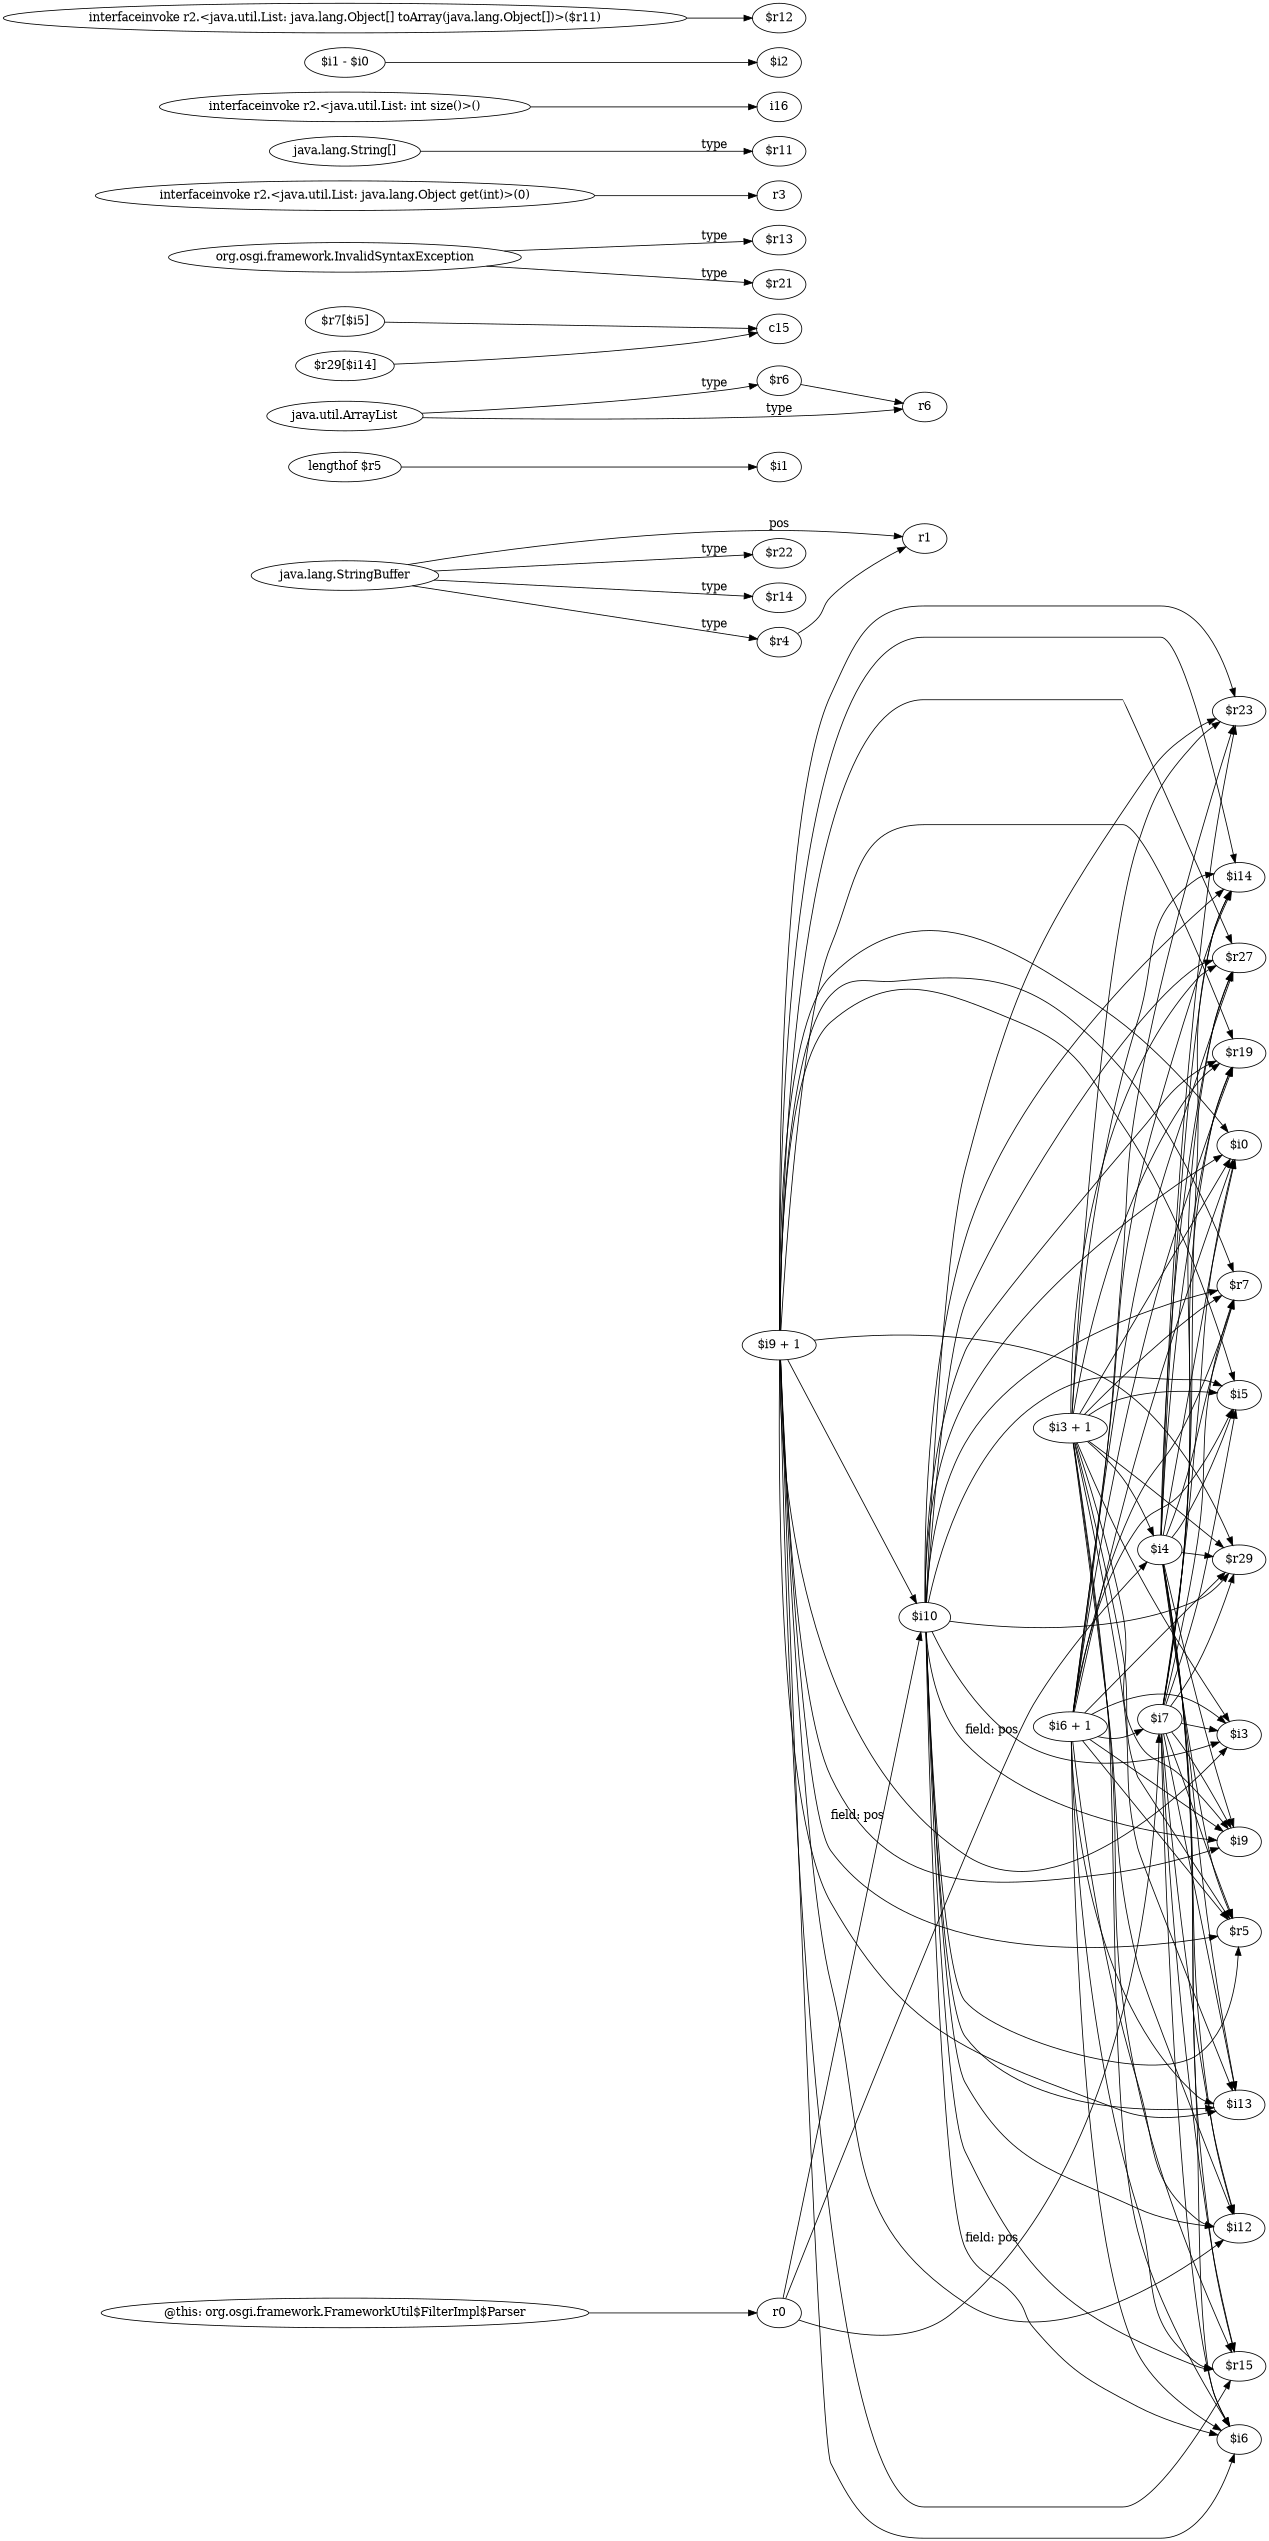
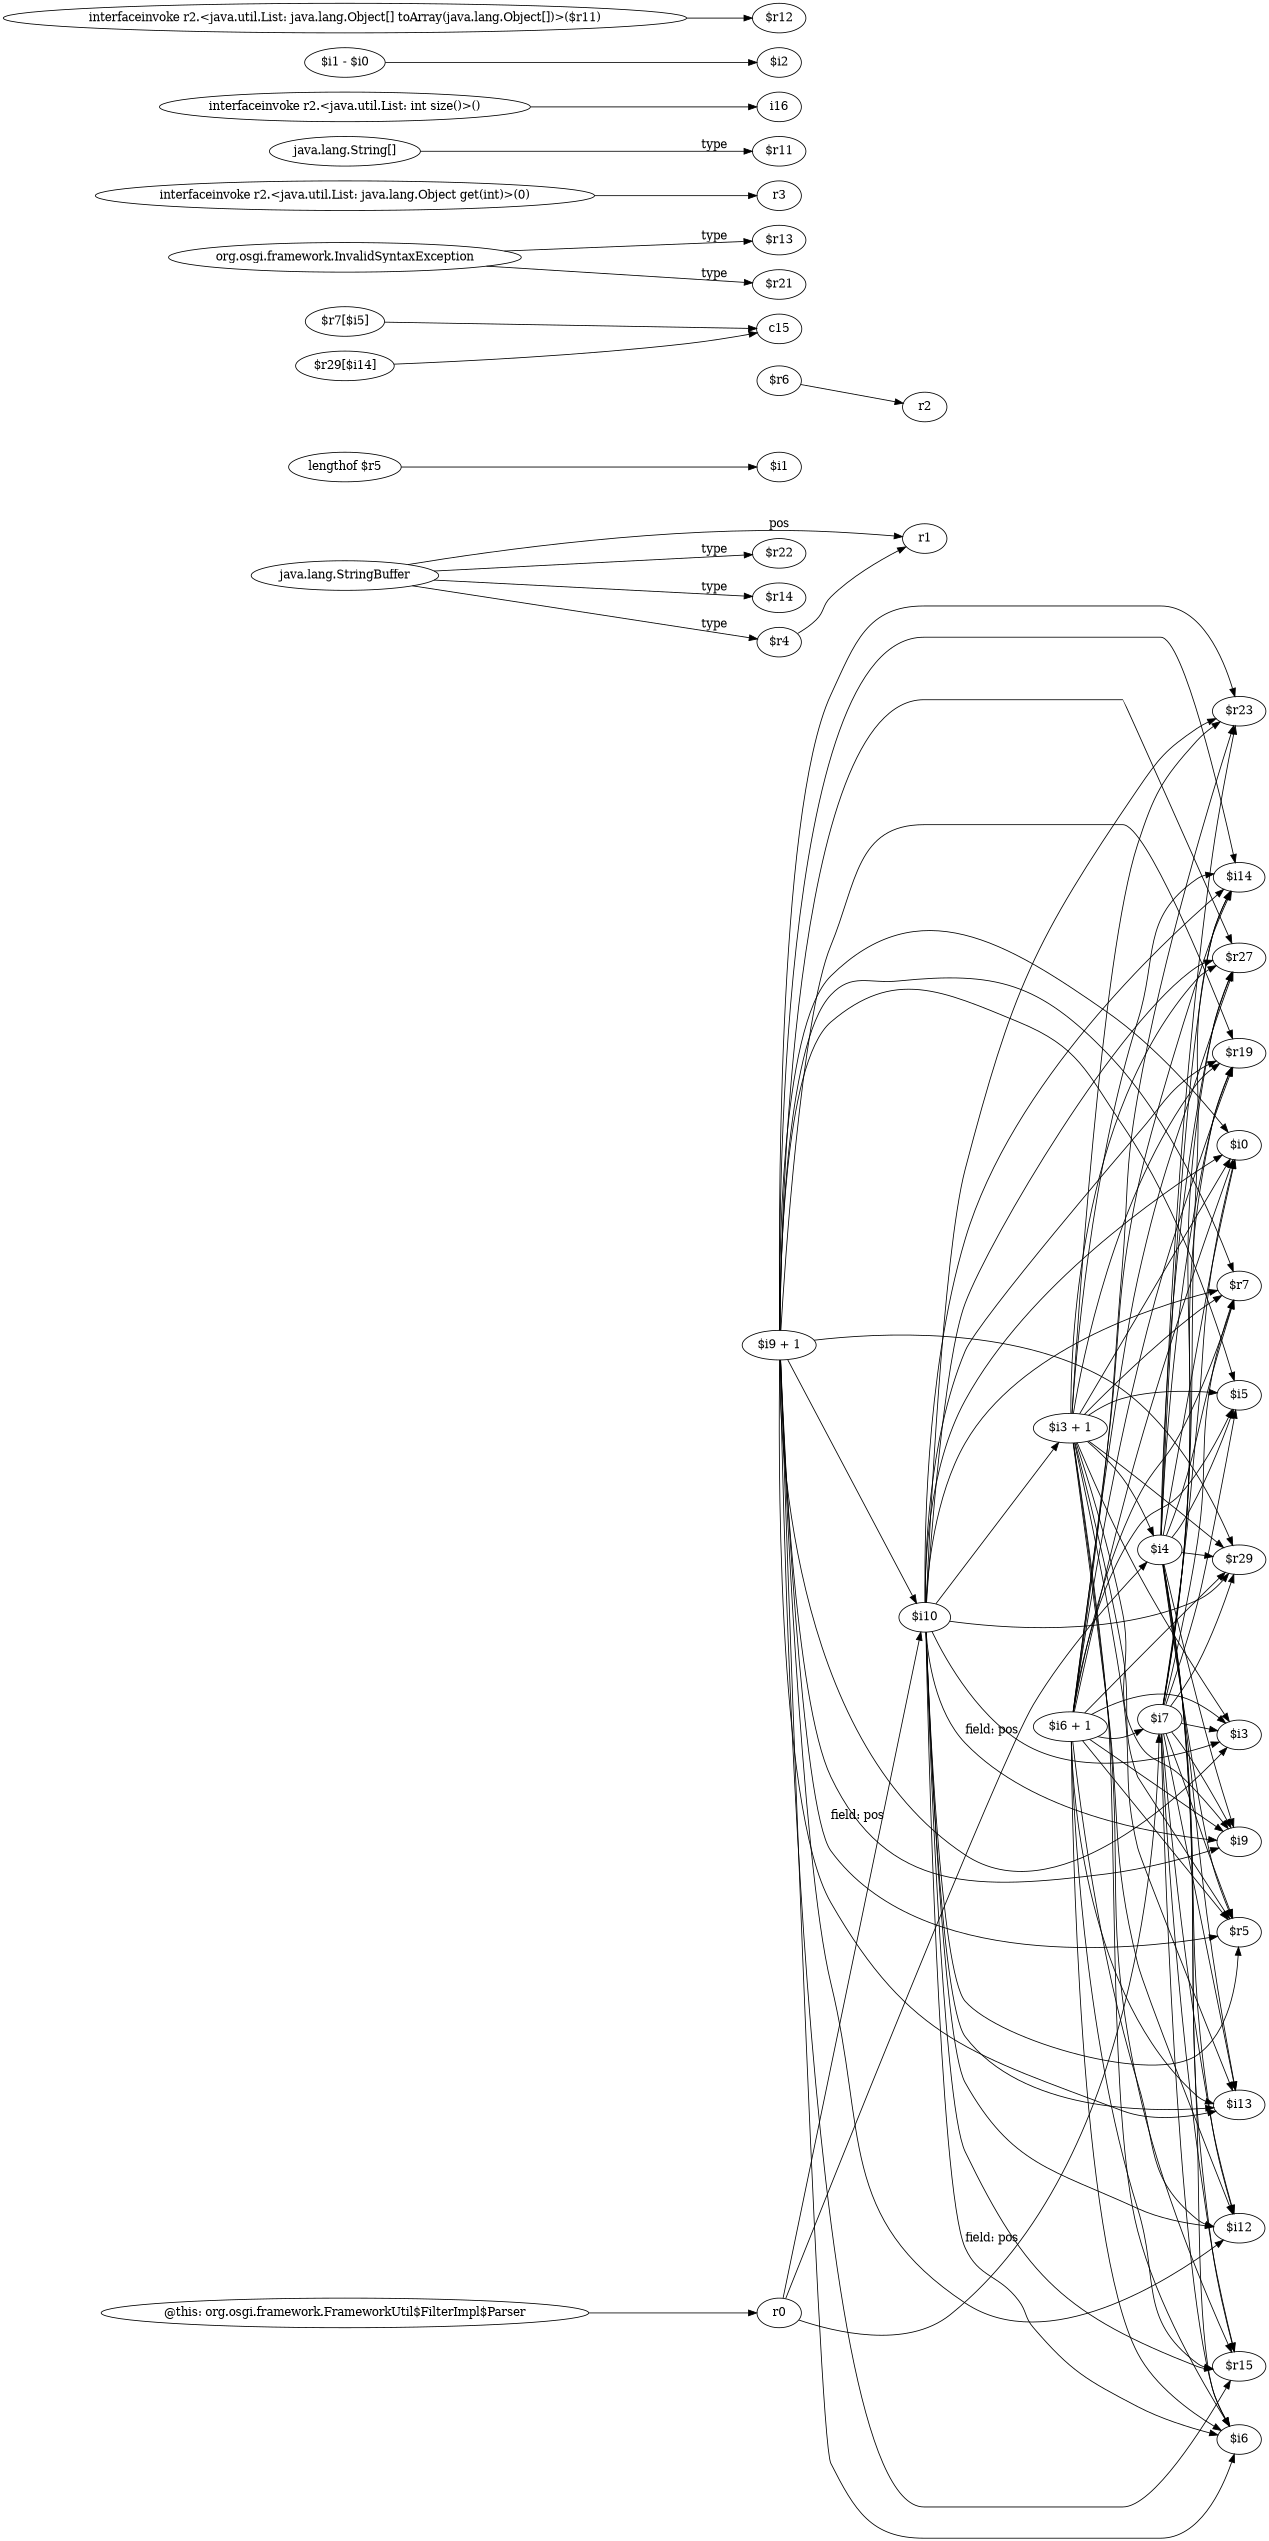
(925, 407) -> (925, 407)
(345, 416) -> none
(1019, 1419) -> (995, 1526)
